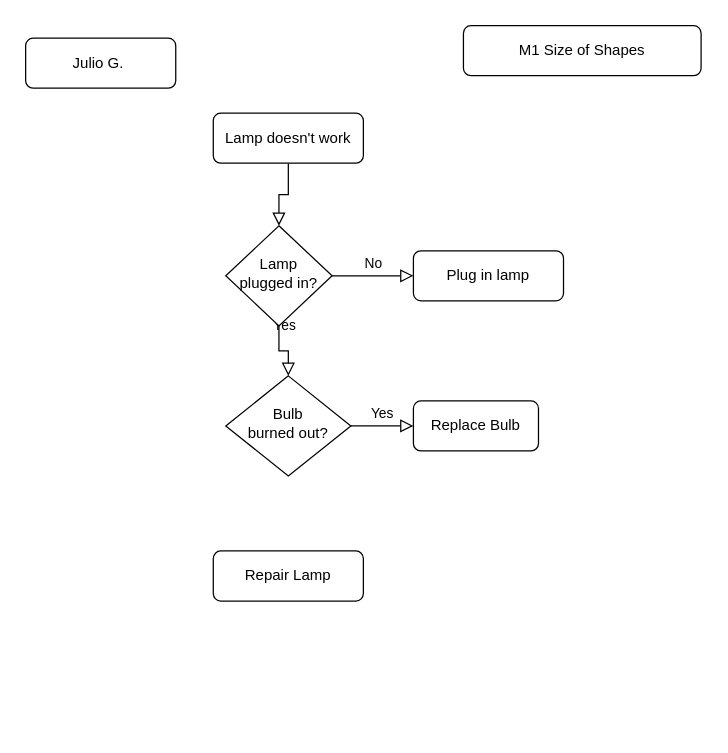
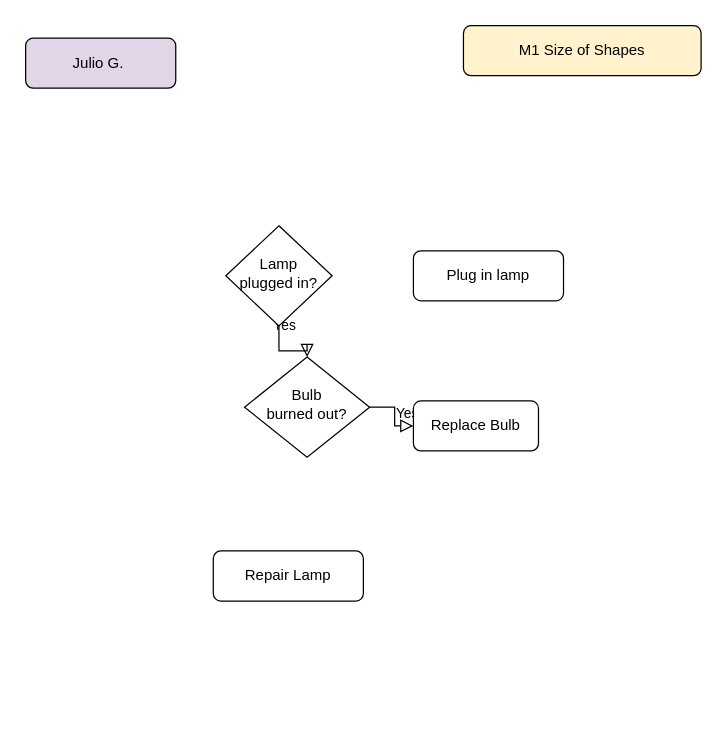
(582, 51) -> (582, 51)
(101, 63) -> (101, 63)
(288, 138) -> none
(288, 192) -> none
(366, 276) -> none
(288, 426) -> (307, 407)
